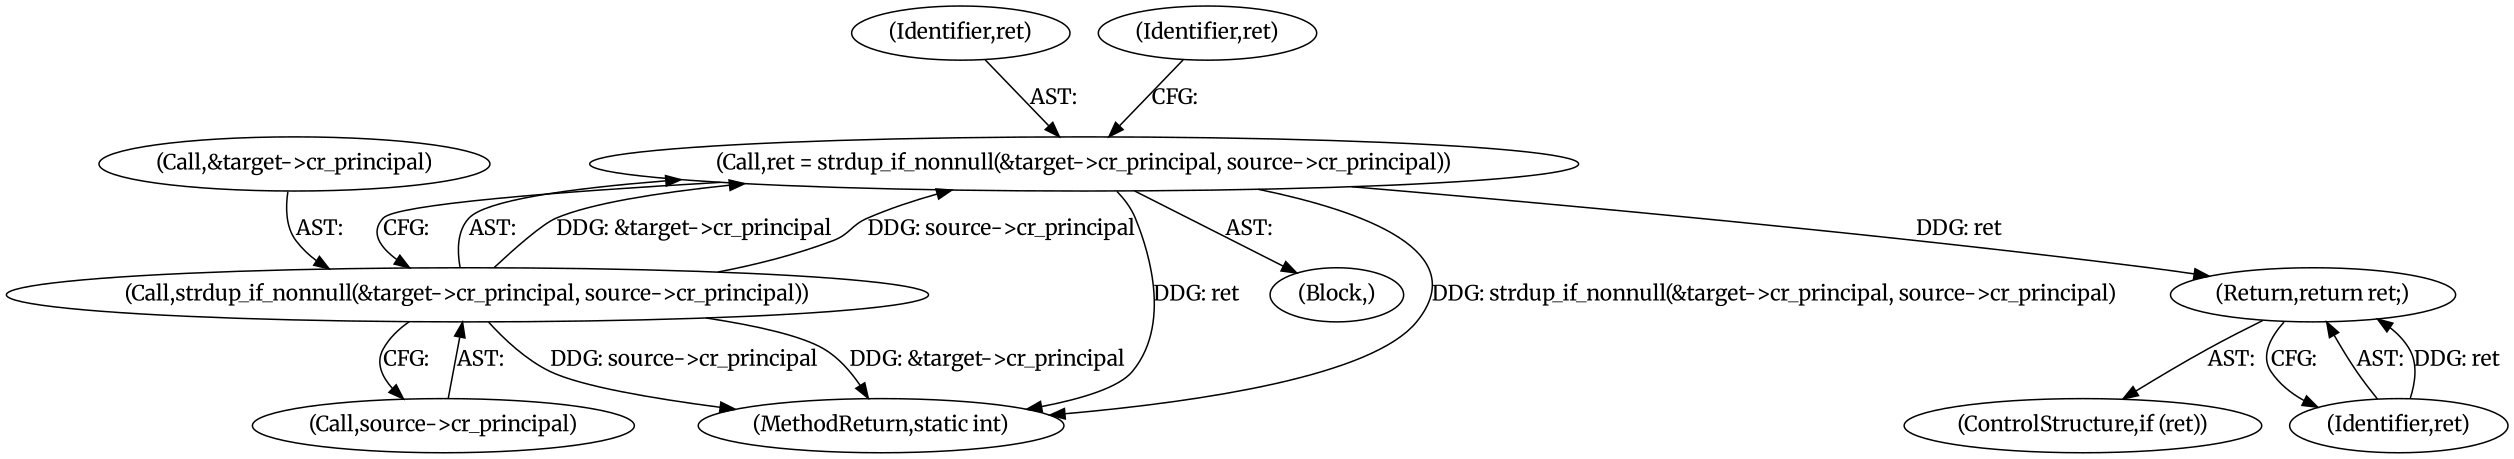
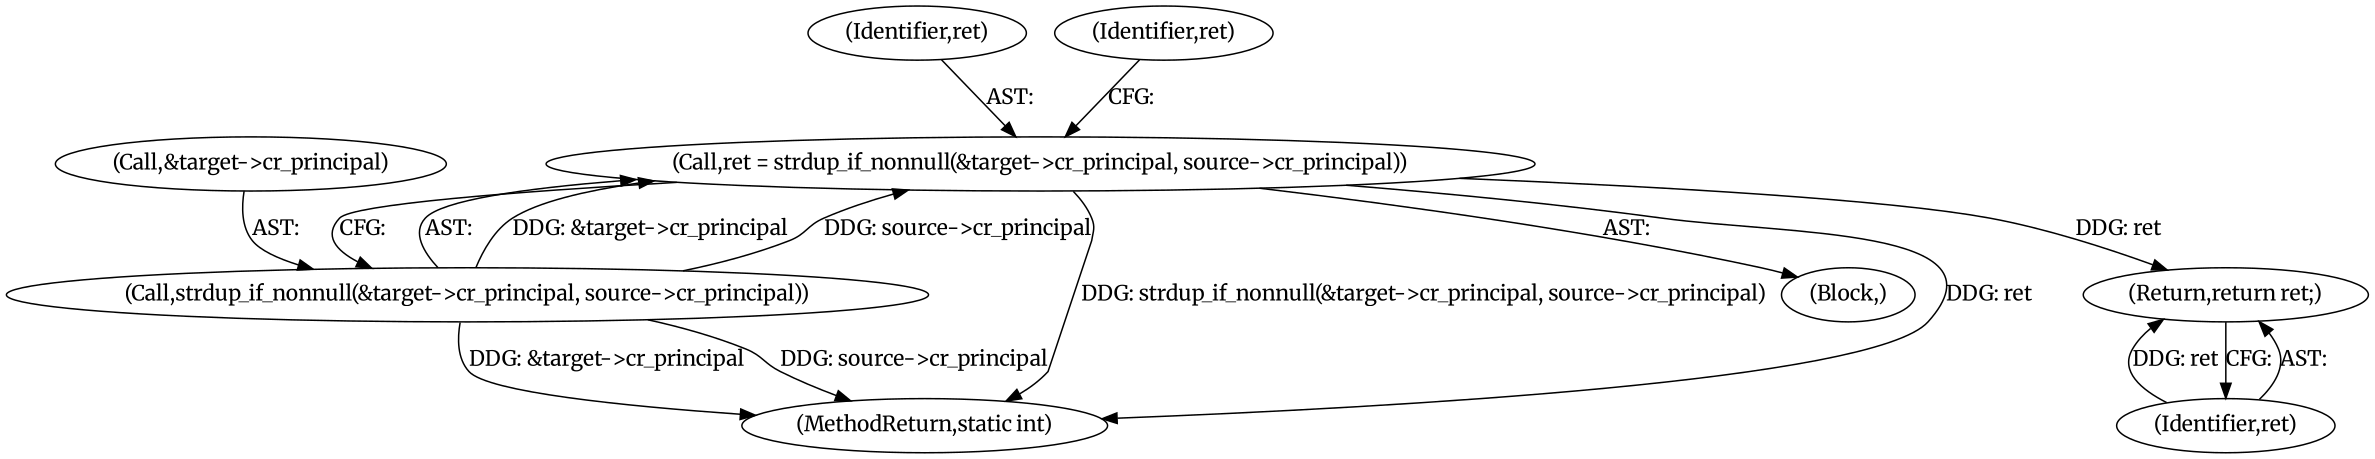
(443, 426) -> none
(2083, 426) -> none
